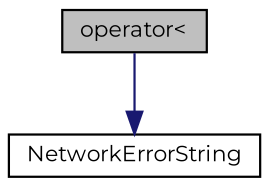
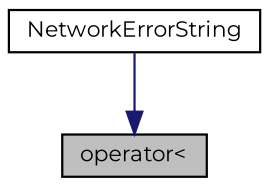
(135, 82) -> (135, 82)
